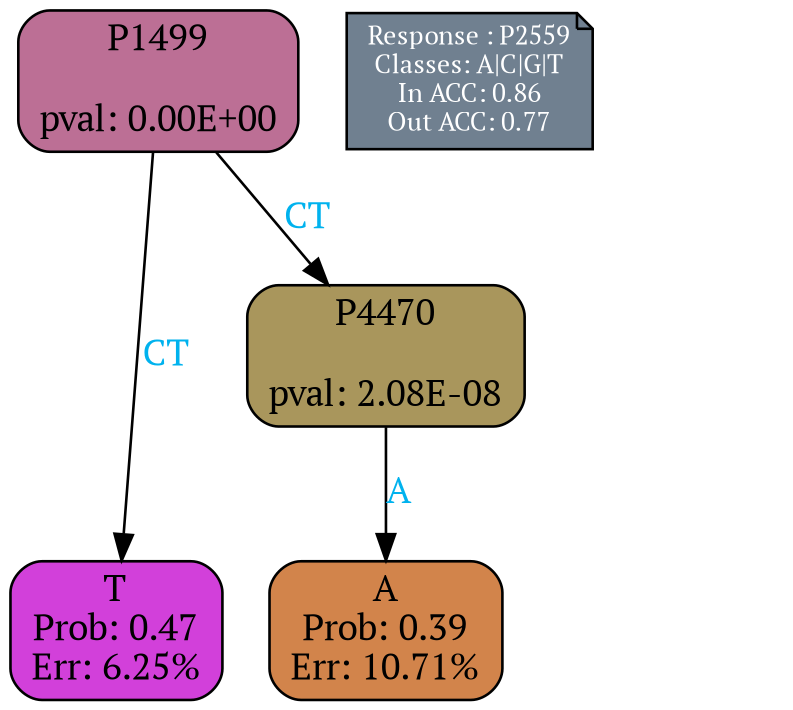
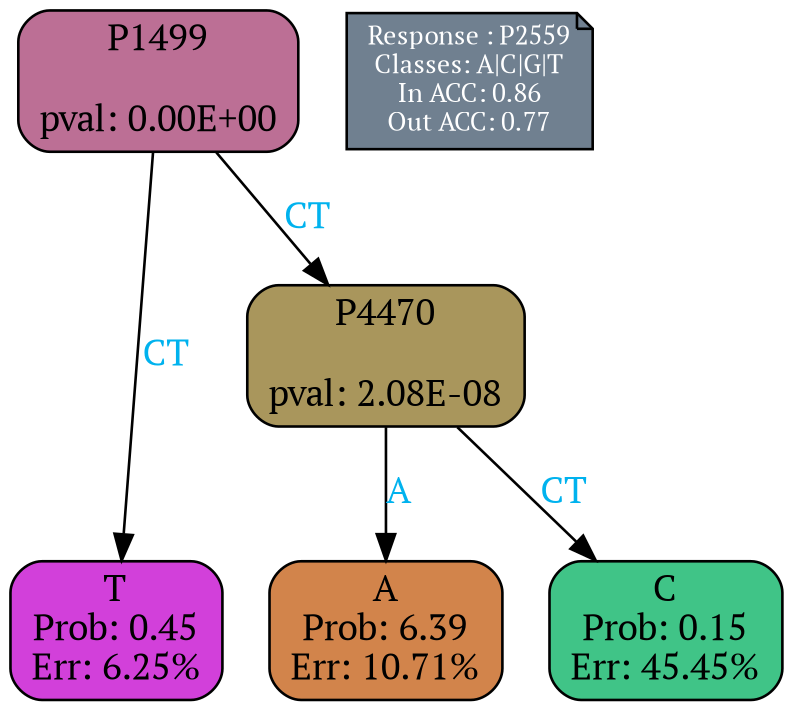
(116, 631) -> (116, 631)
(386, 631) -> (386, 631)
none -> (666, 631)
